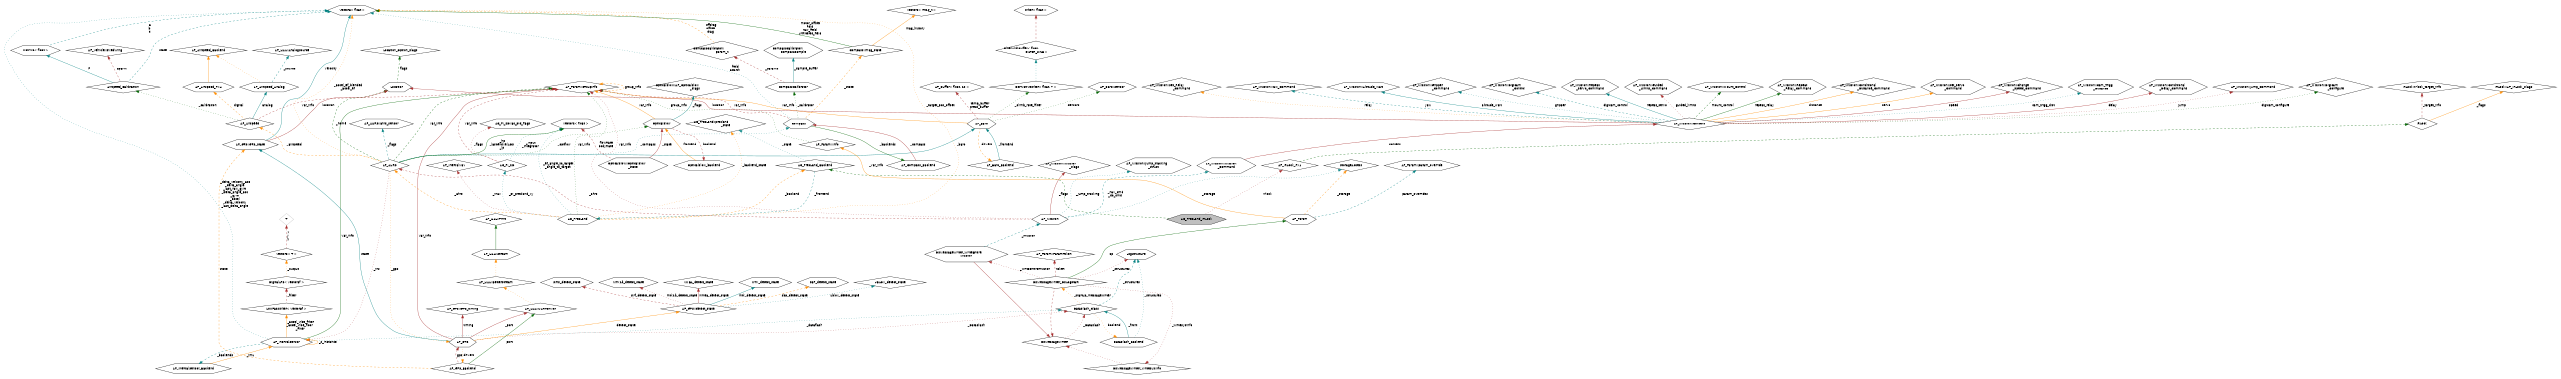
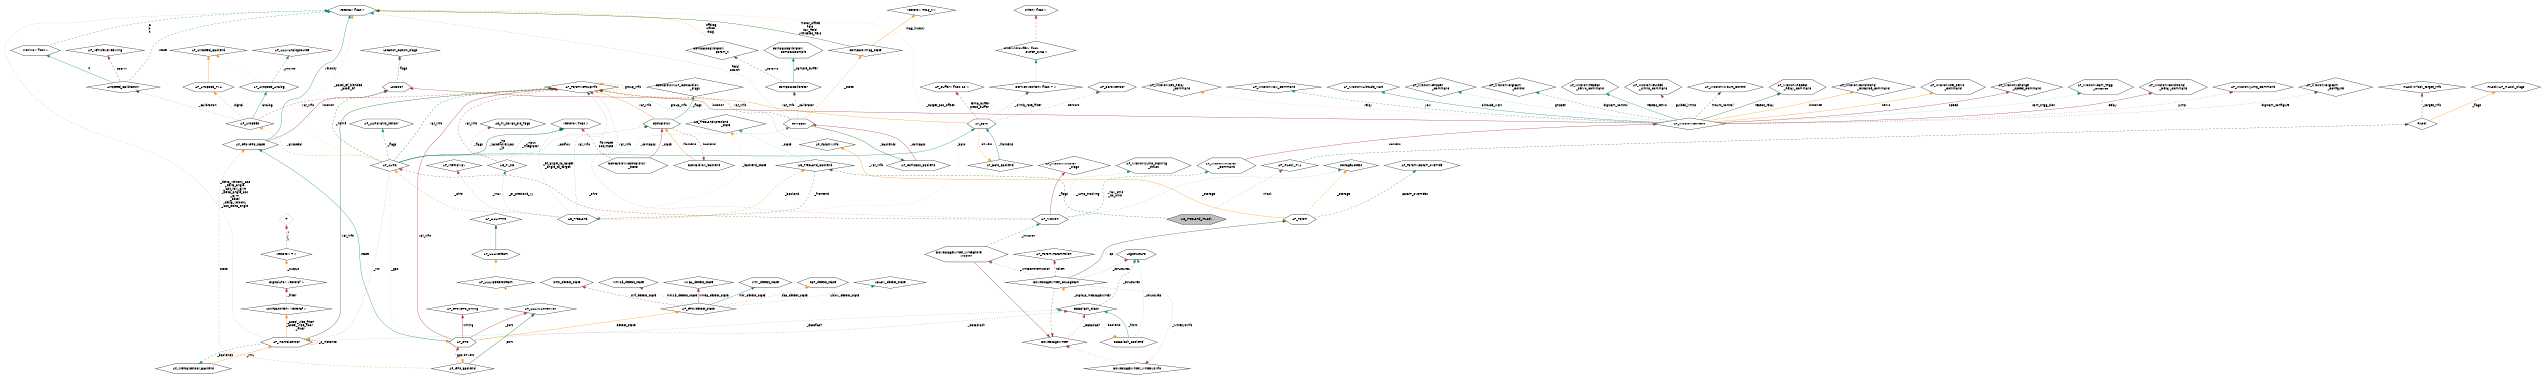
(2514, 87) -> (2506, 87)
